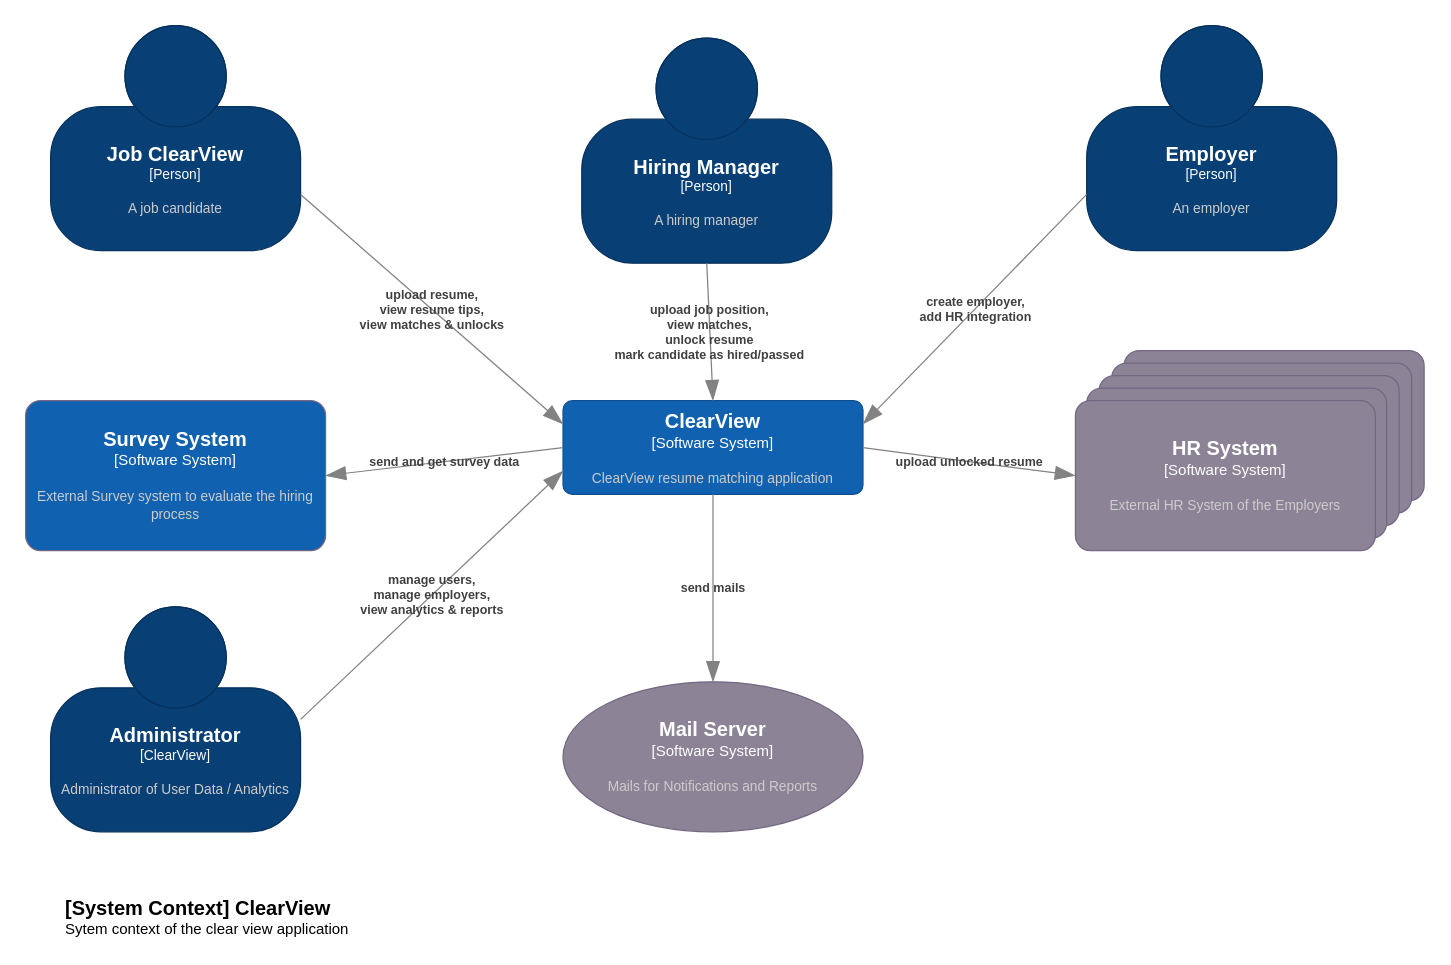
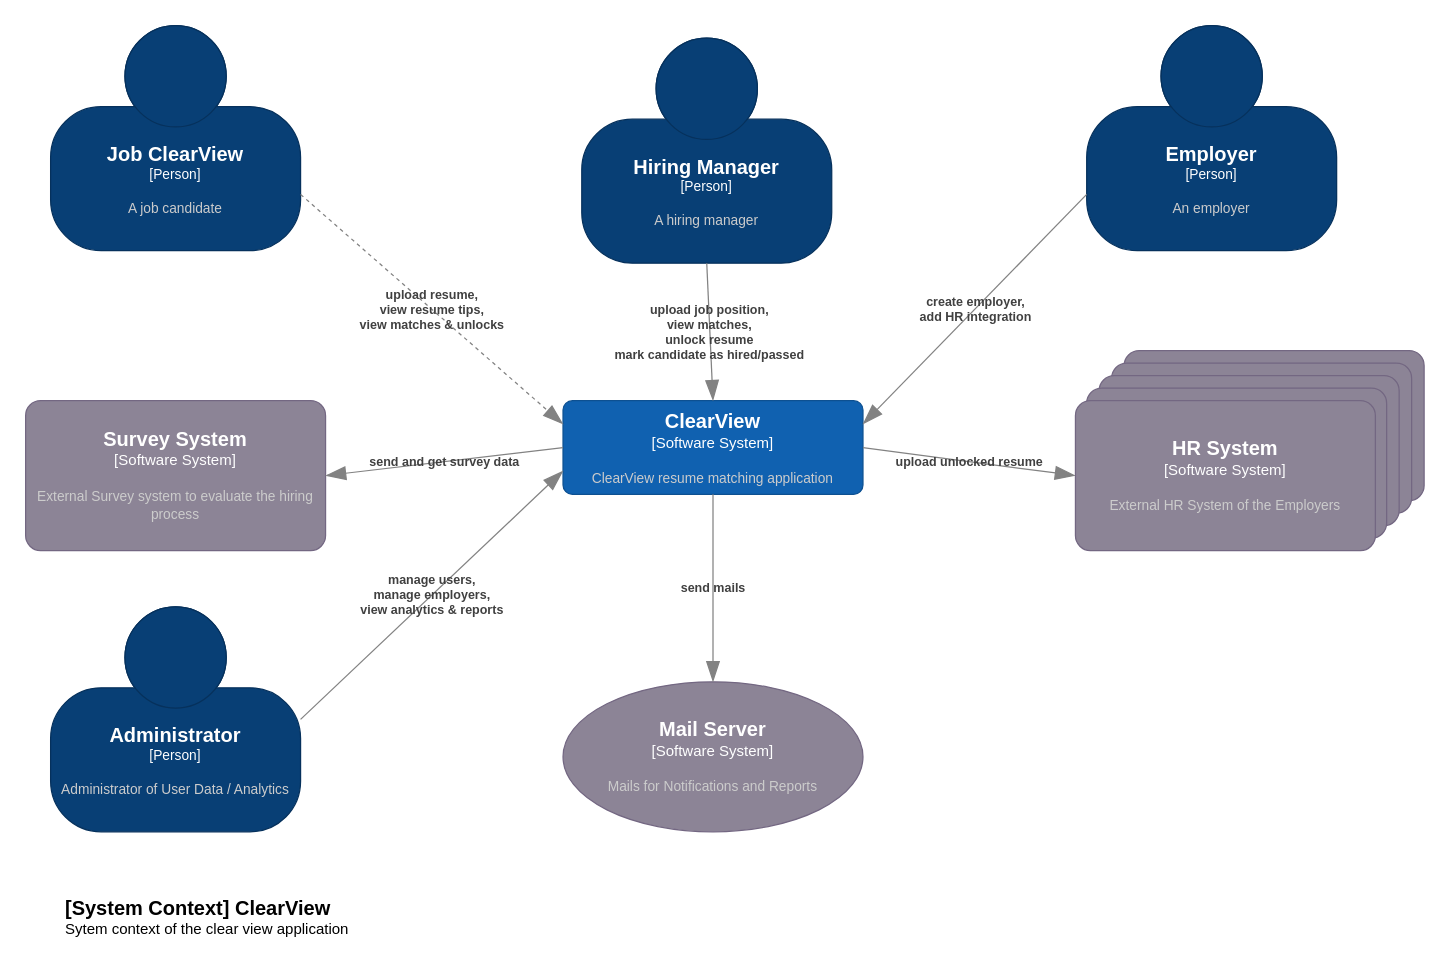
(424, 303) -> (424, 303)
(176, 476) -> (176, 476)
(176, 761) -> (176, 761)
